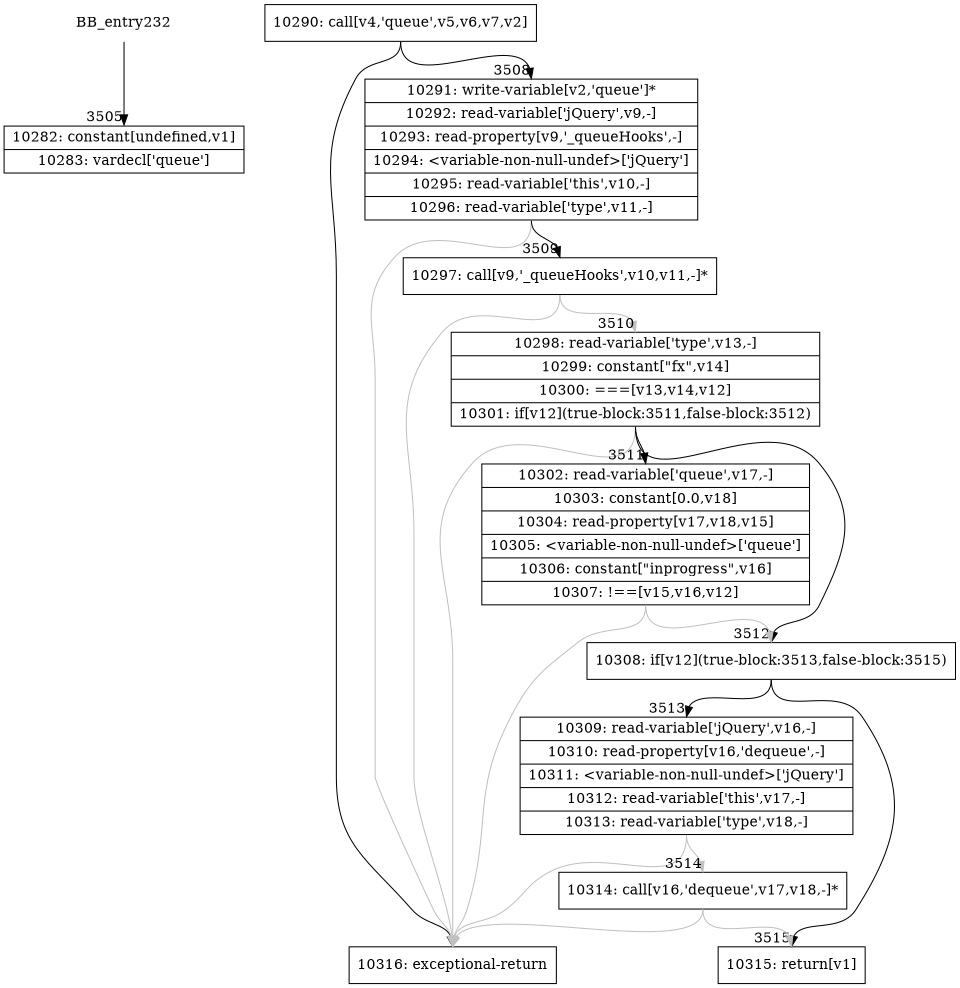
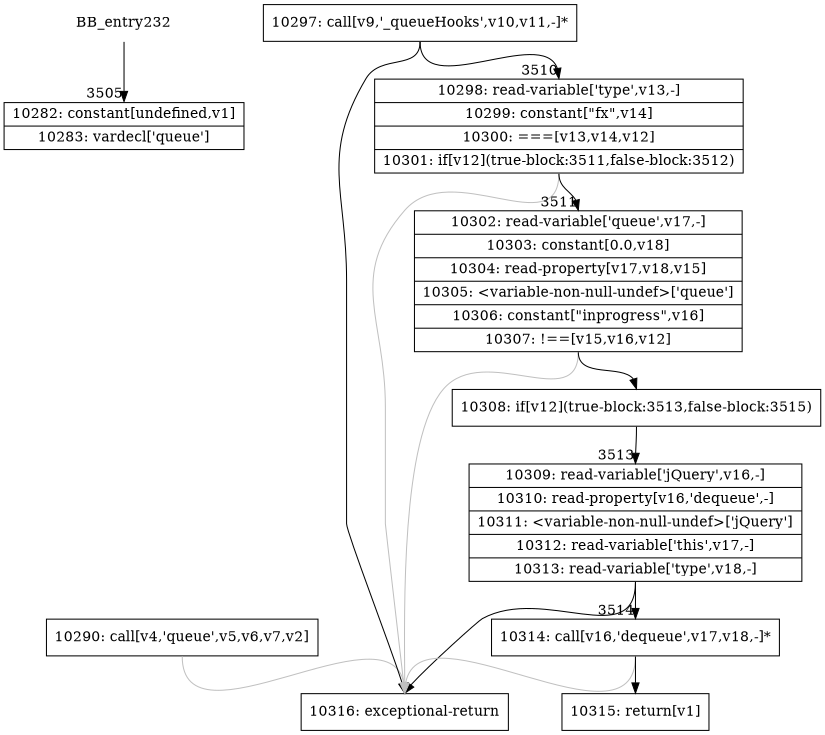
(531, 150) -> none
(593, 313) -> (484, 61)
(818, 462) -> none
(336, 497) -> (288, 676)
(414, 563) -> (347, 348)
(703, 625) -> (602, 370)
(894, 795) -> none
(691, 849) -> (635, 595)
(569, 865) -> (520, 609)
(742, 928) -> (635, 676)
